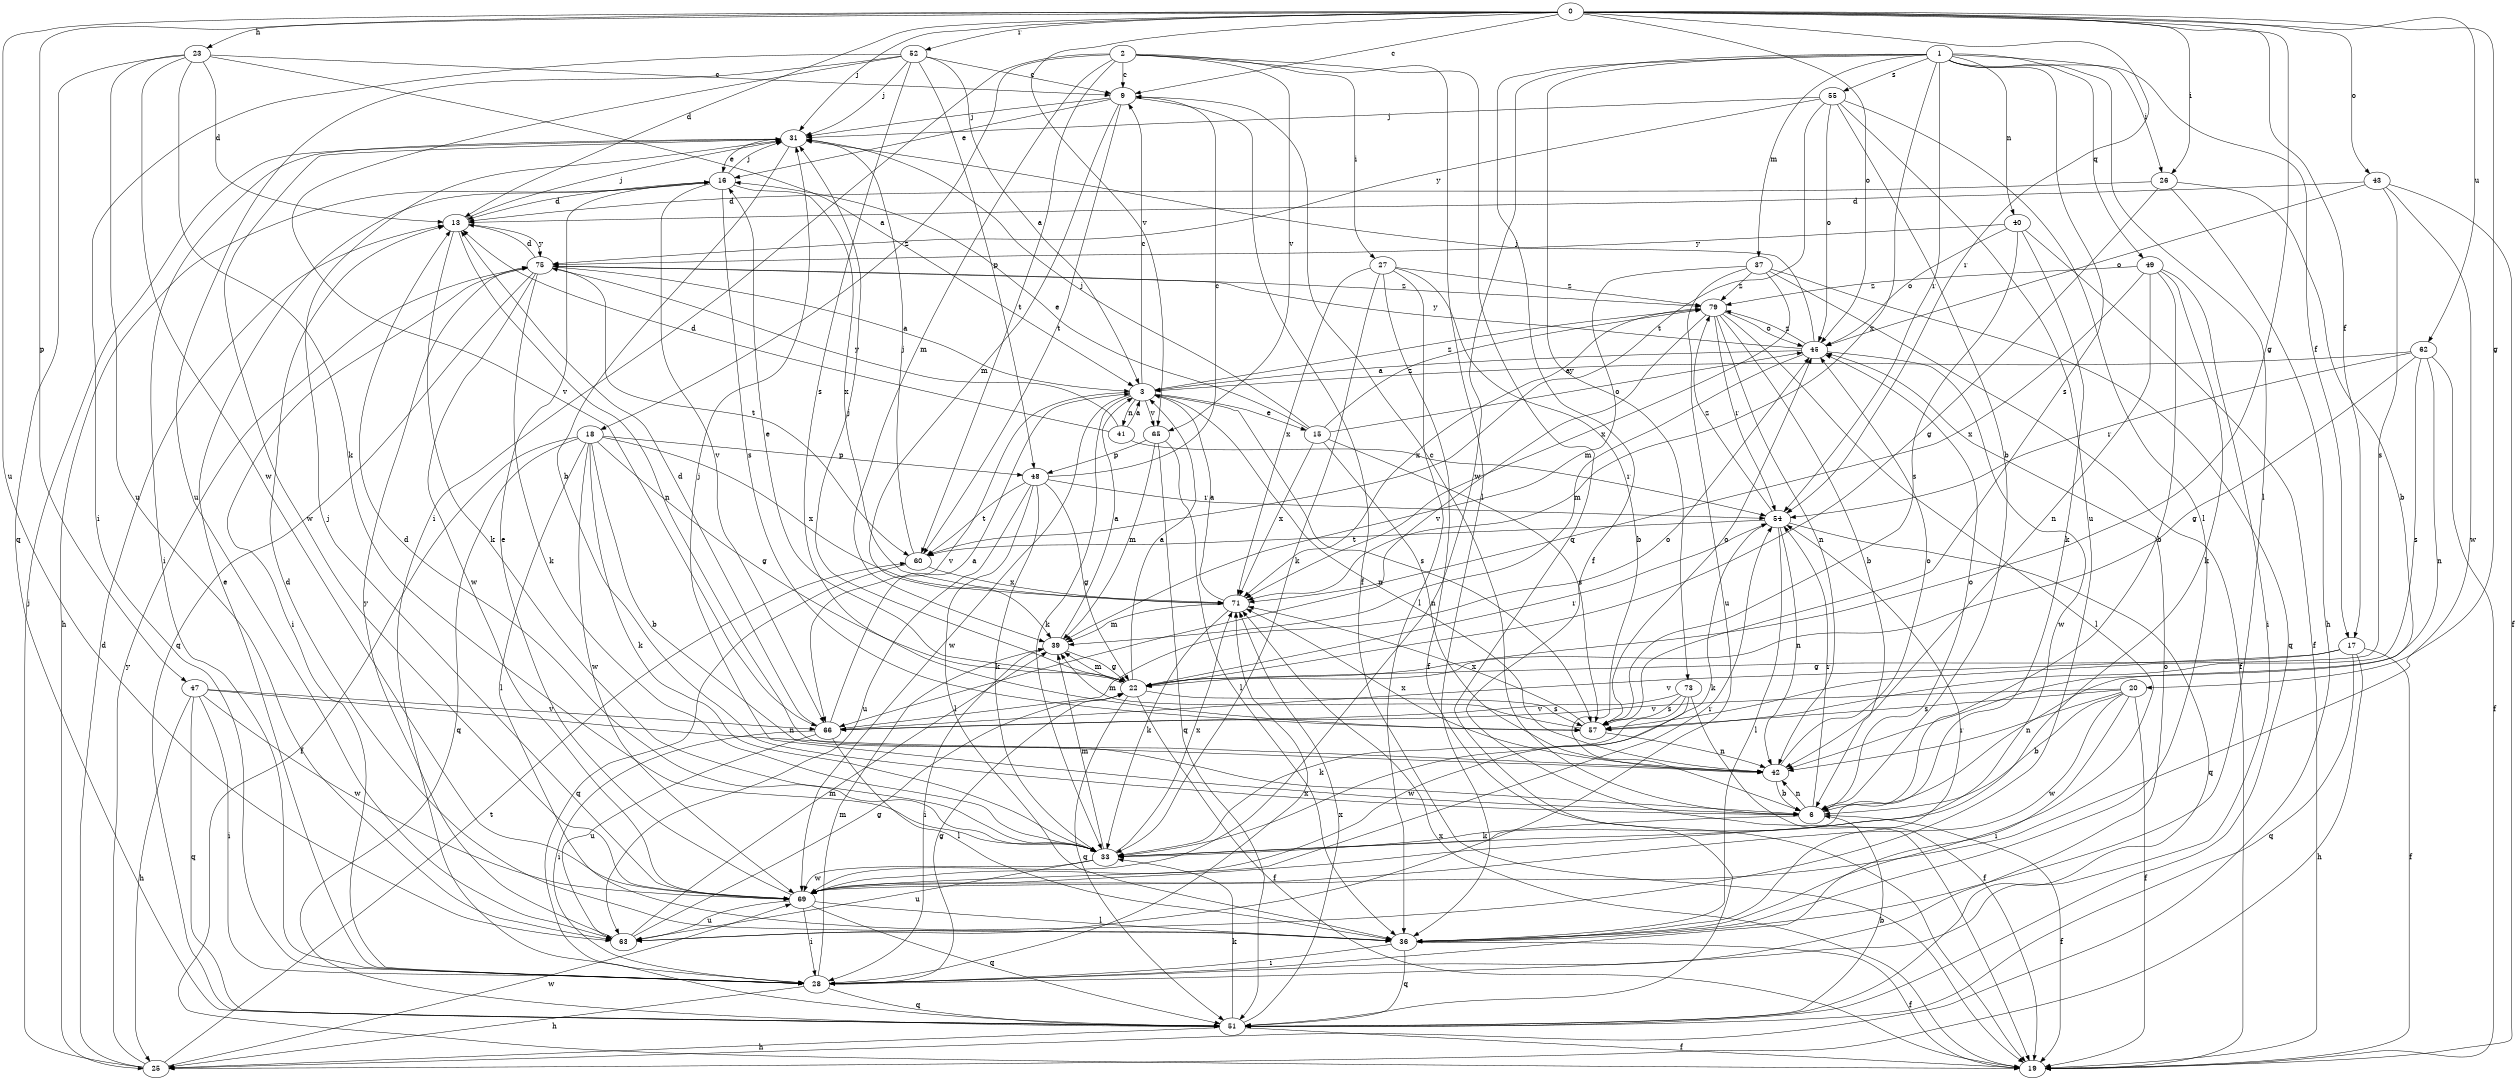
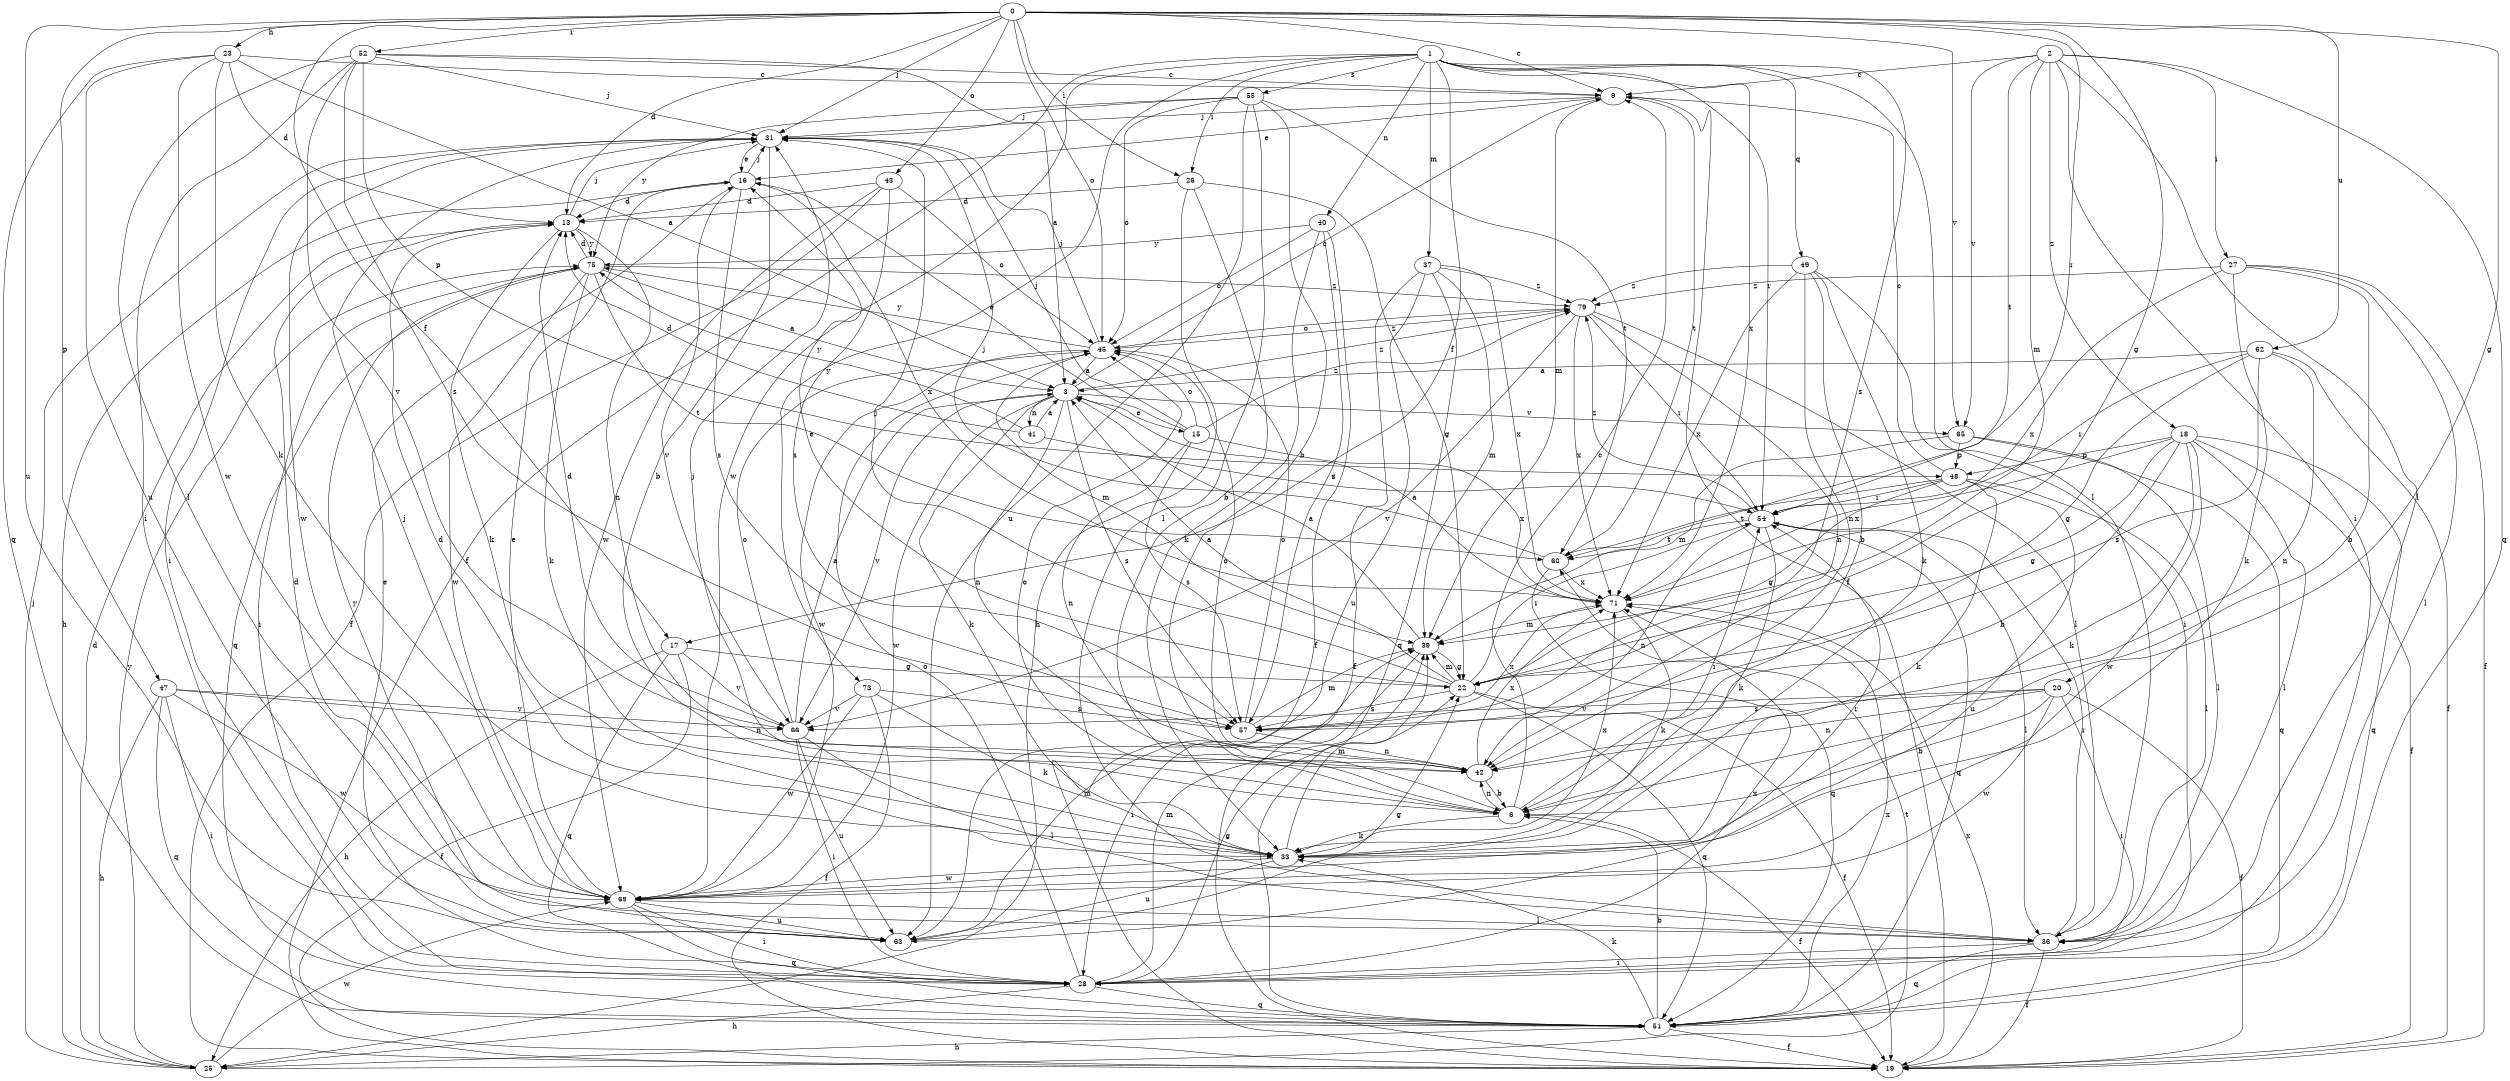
(196, 498) -> (188, 498)
(1855, 536) -> none
